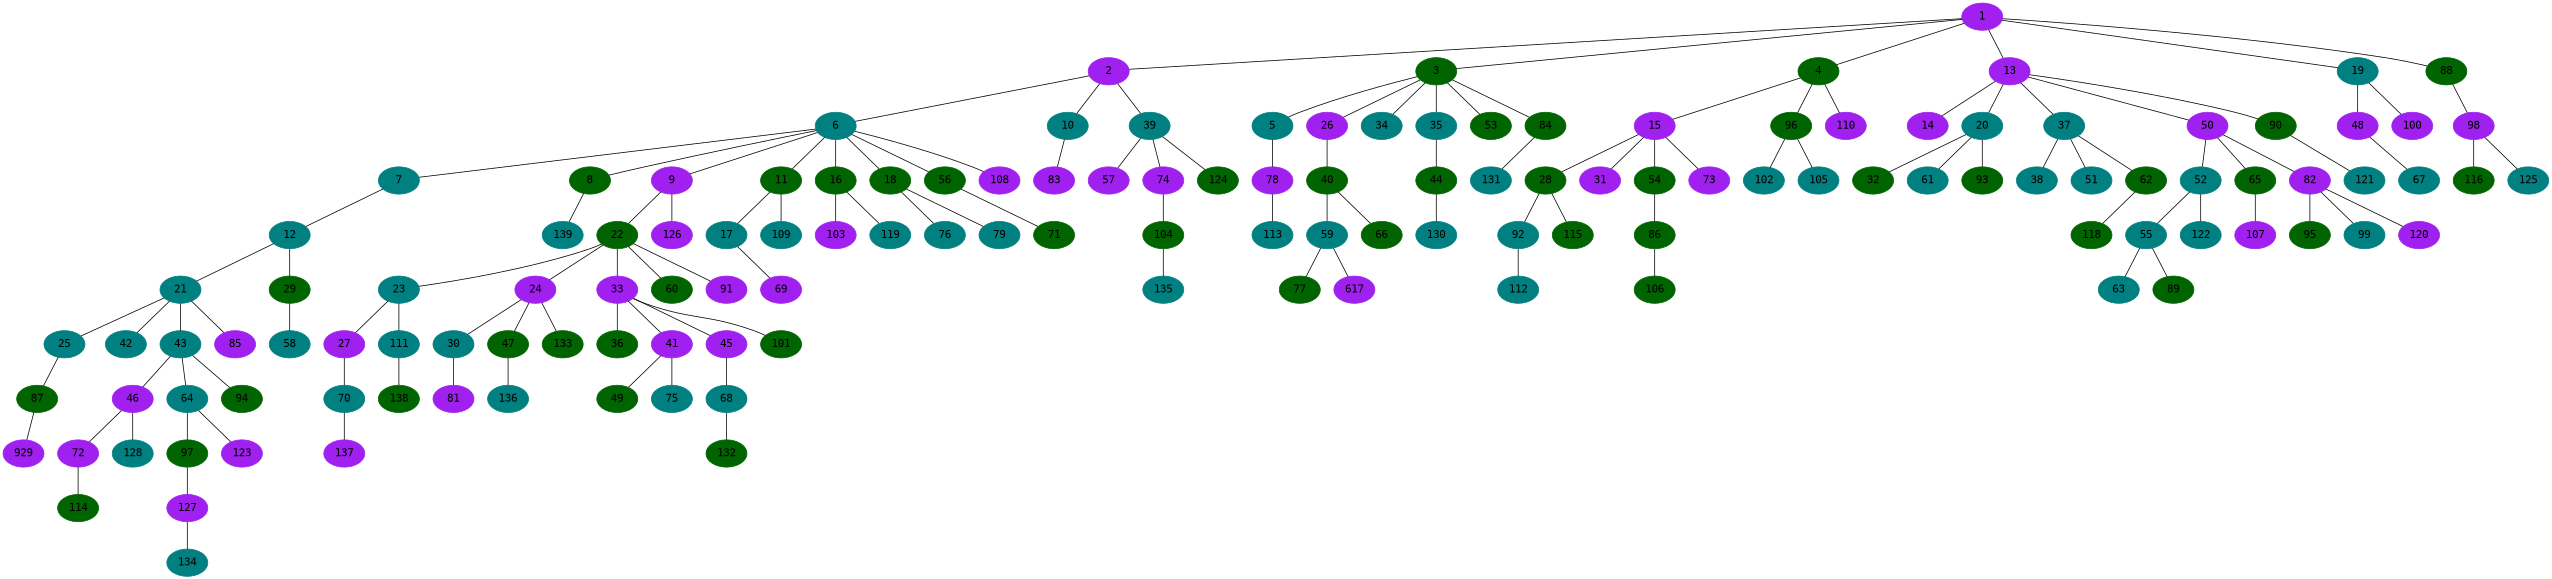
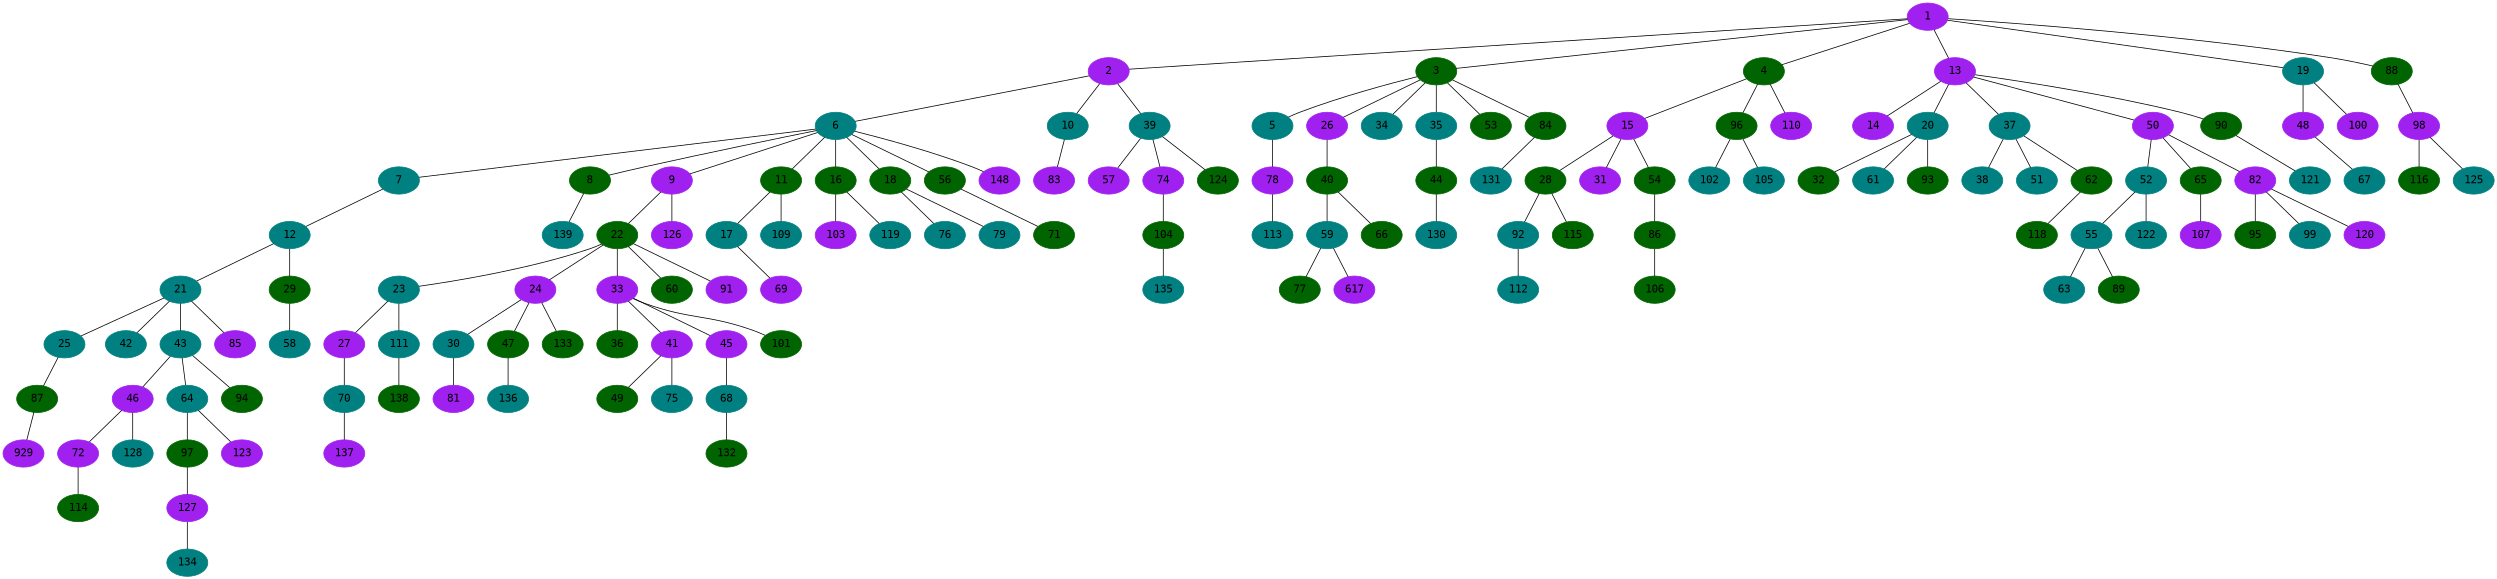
(999, 180) -> (999, 180)
(1709, 180) -> none
